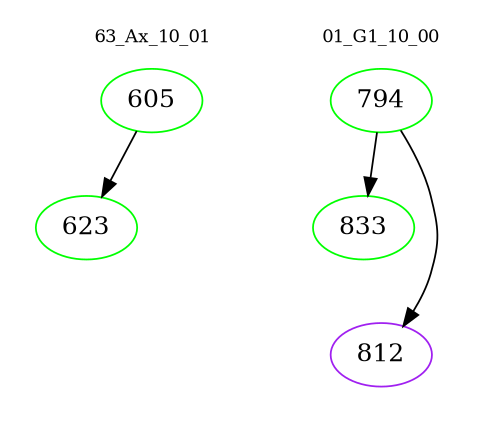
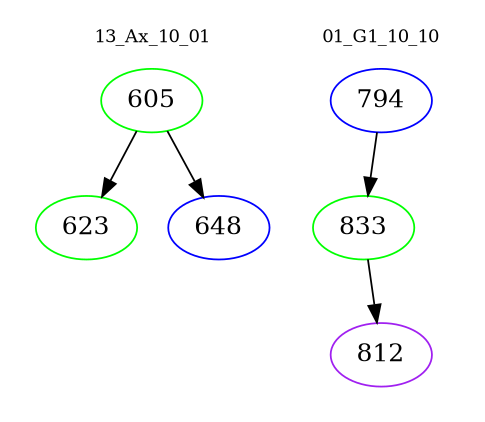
(153, 38) -> (153, 38)
(381, 38) -> (381, 38)
(381, 101) -> (381, 101)
(436, 220) -> (371, 282)
none -> (219, 228)
